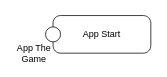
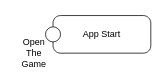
(34, 53) -> (34, 53)
